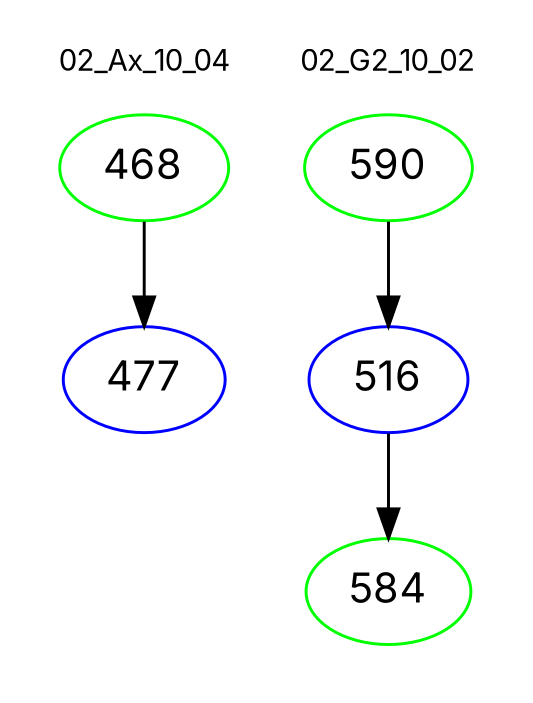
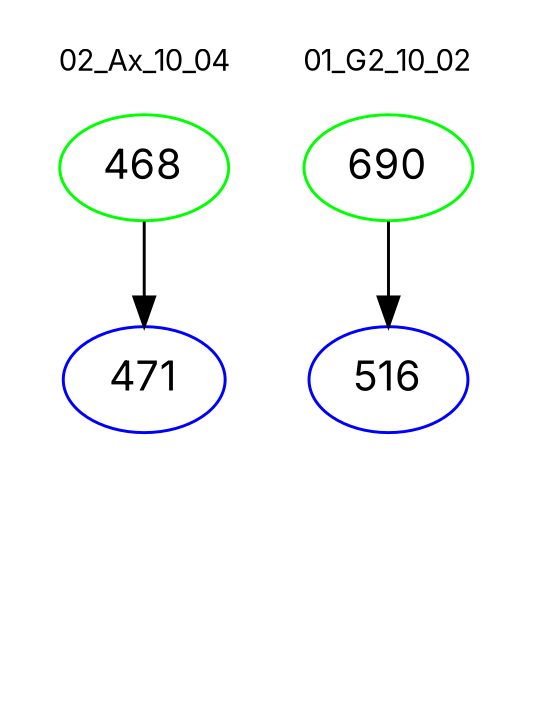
(388, 63) -> (388, 63)
(388, 168) -> (388, 168)
(144, 380) -> (144, 380)
(388, 592) -> none
